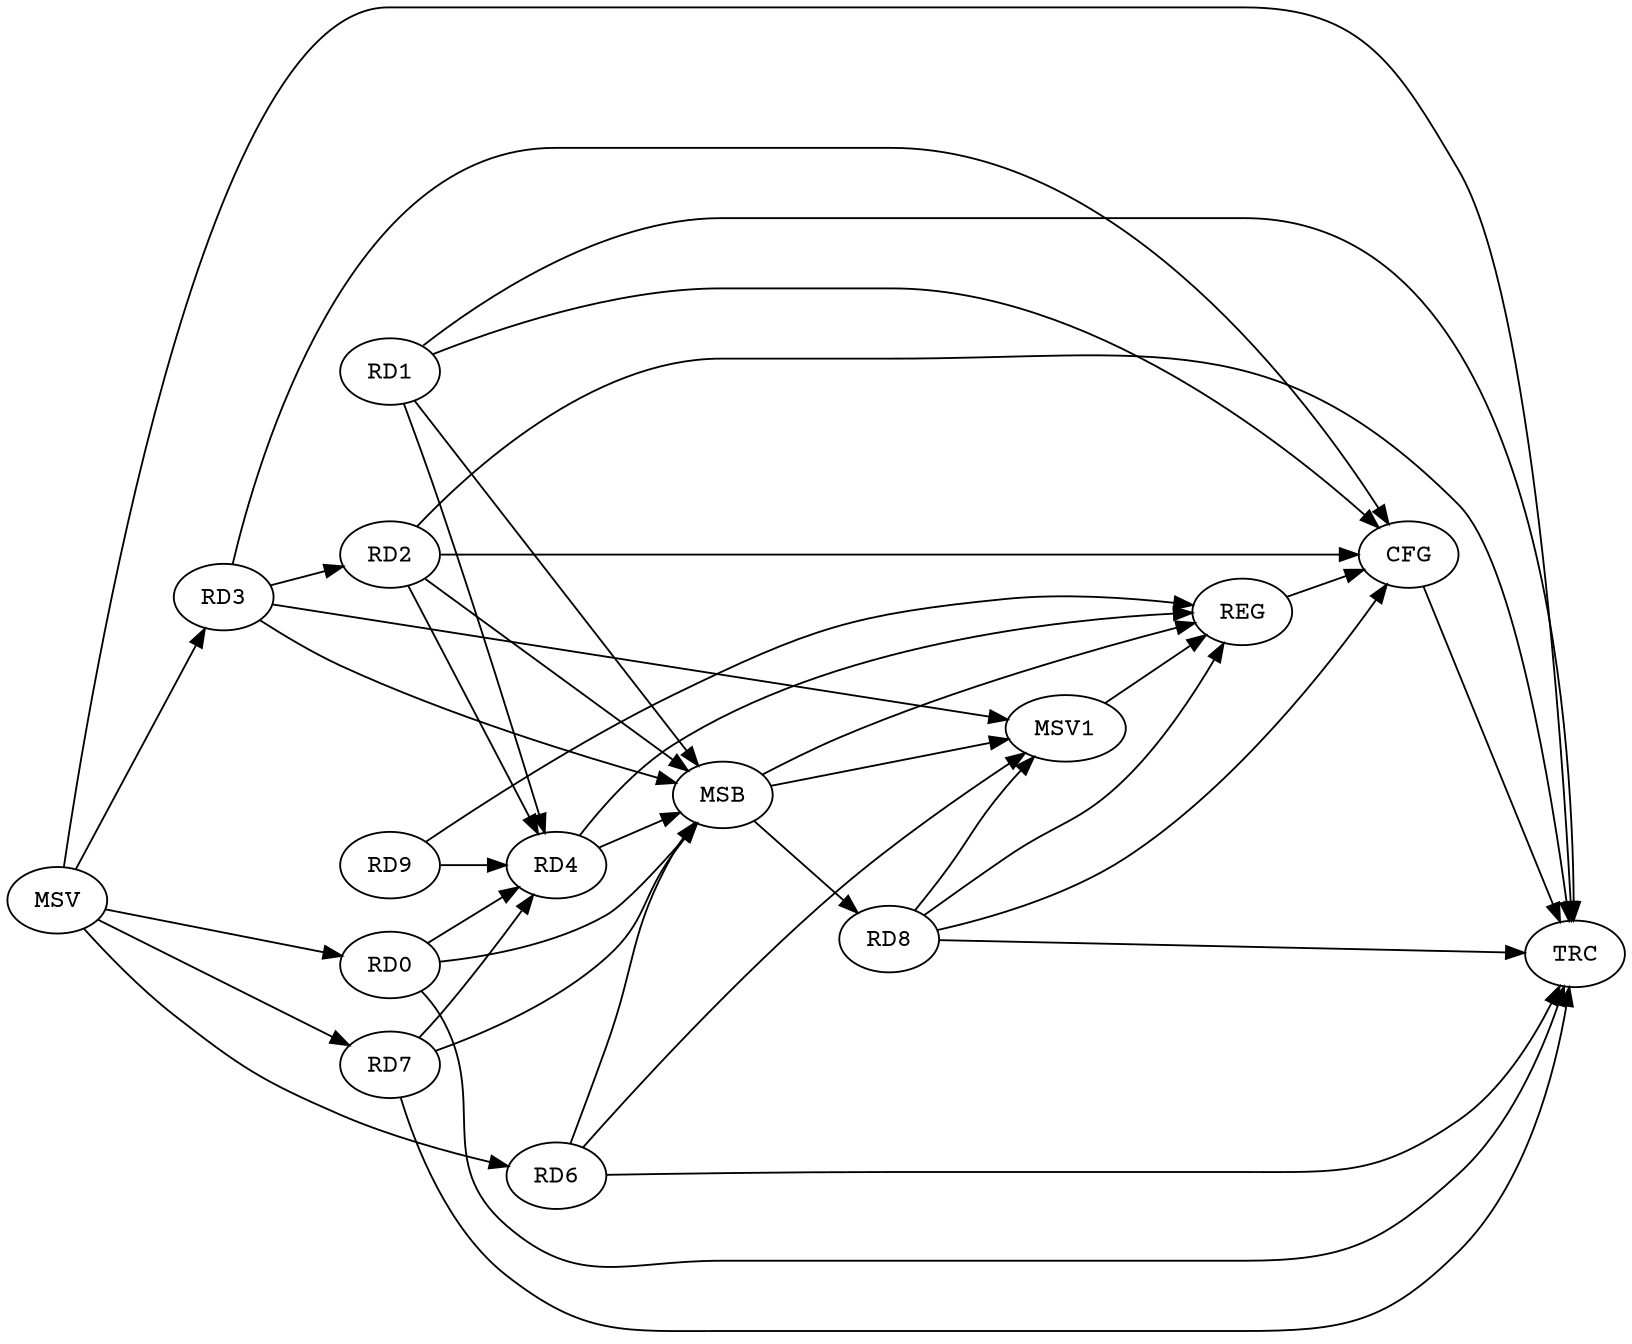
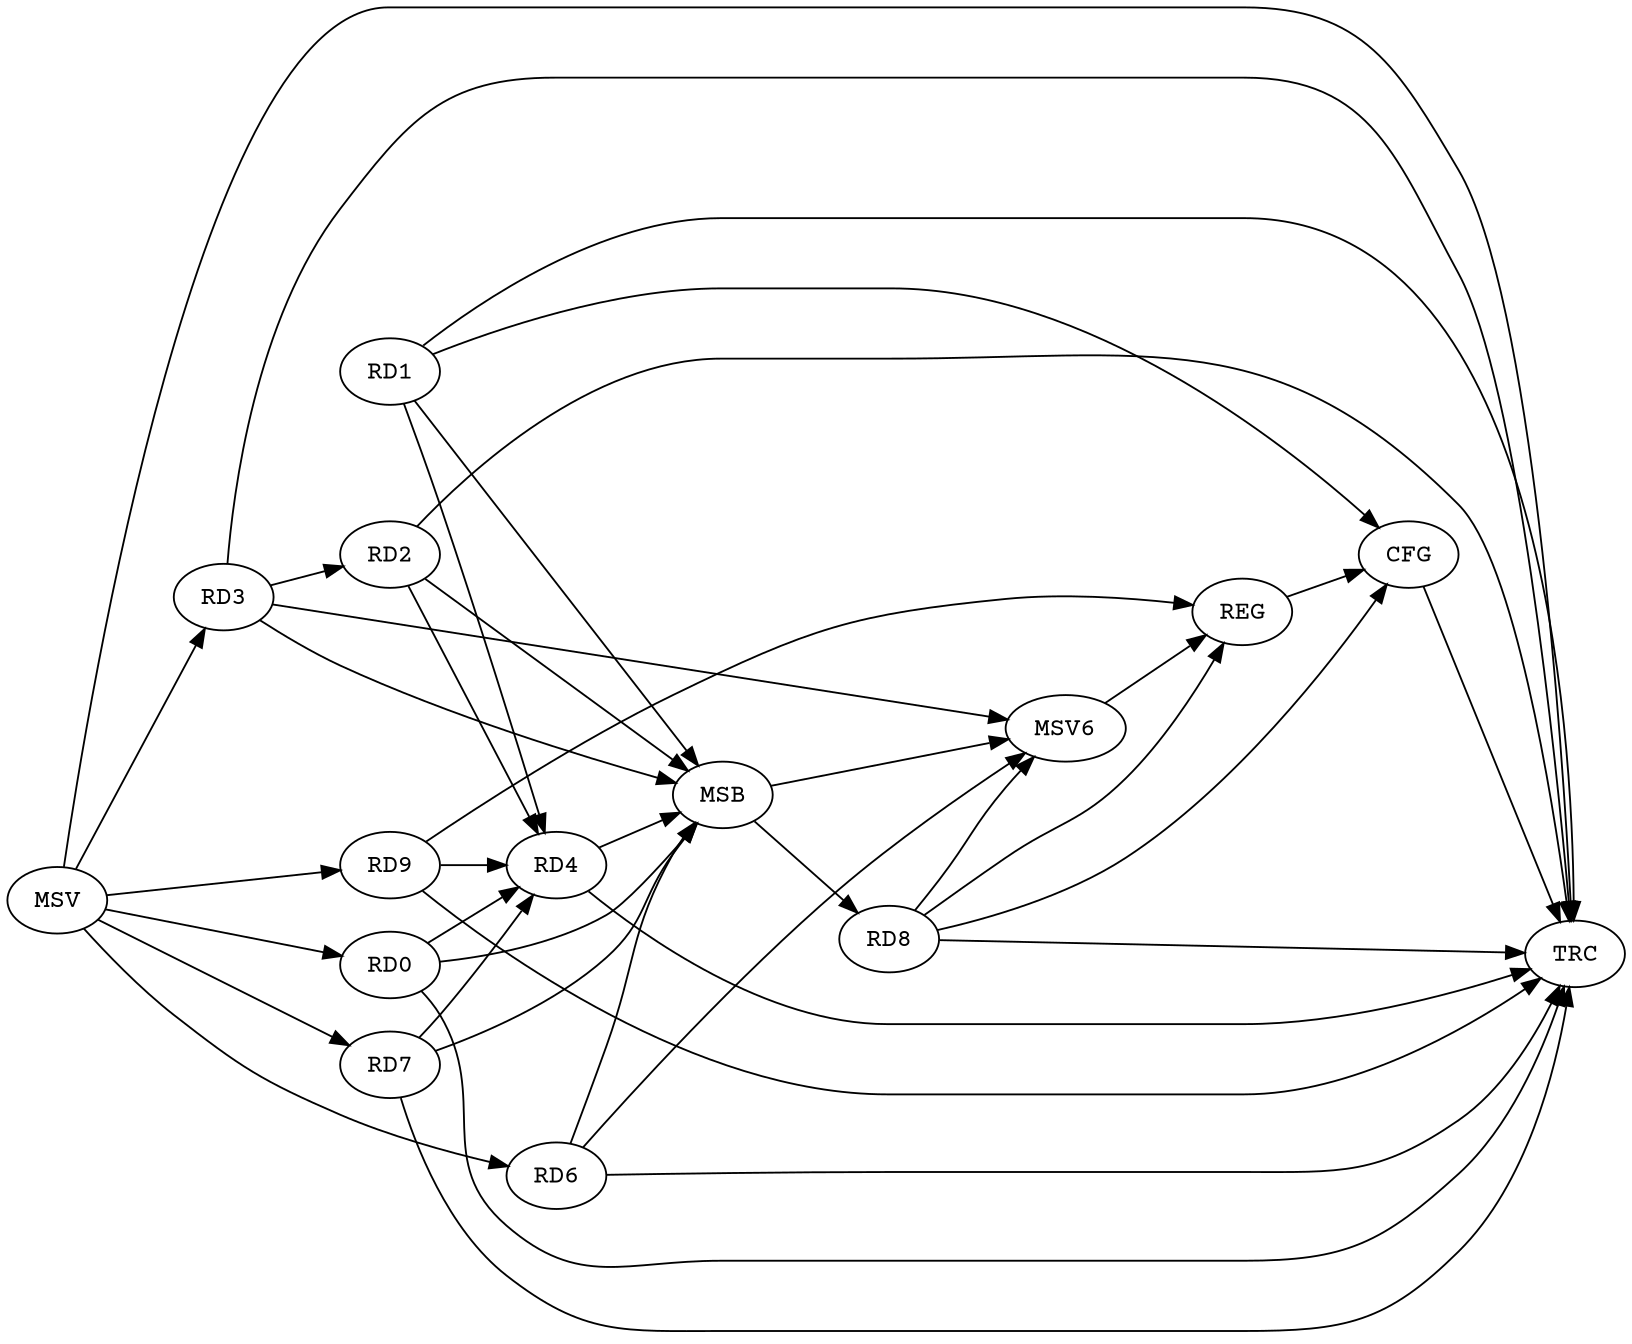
(756, 148) -> (1054, 78)
(890, 555) -> none
(852, 667) -> (1036, 1024)
(966, 690) -> none
(1066, 728) -> (1066, 728)
none -> (214, 884)
none -> (960, 1094)
